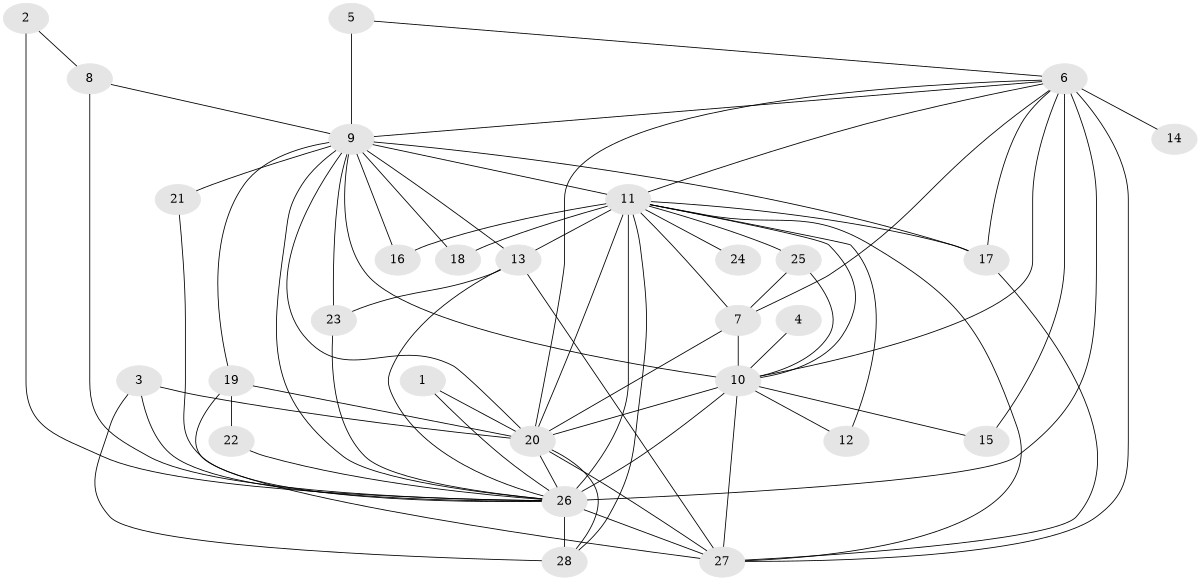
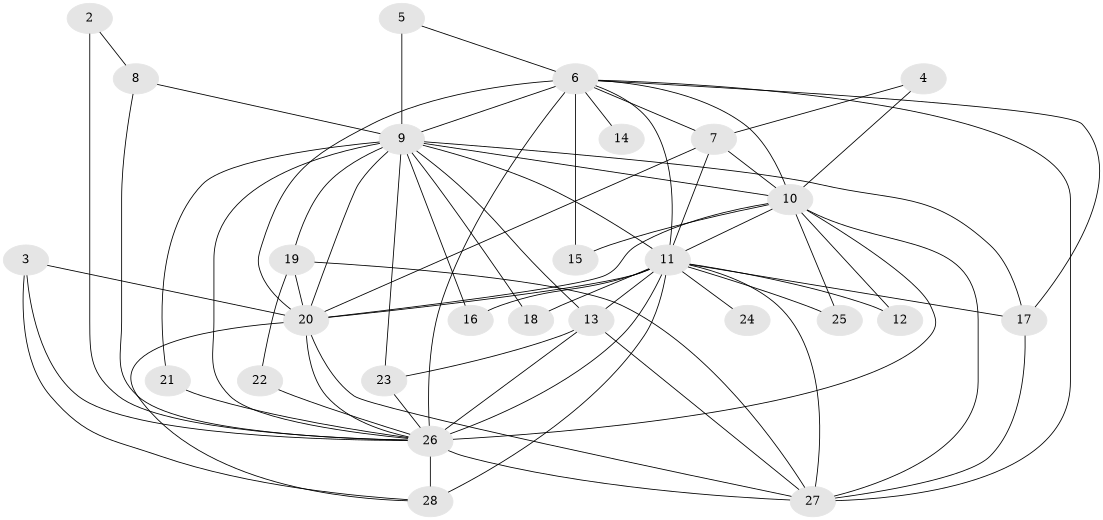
(769, 290) -> (819, 109)
(423, 381) -> none
